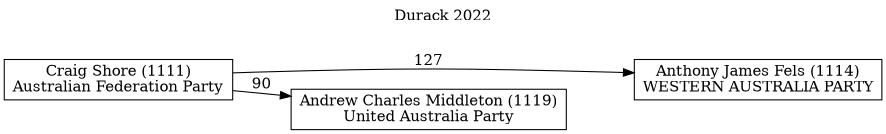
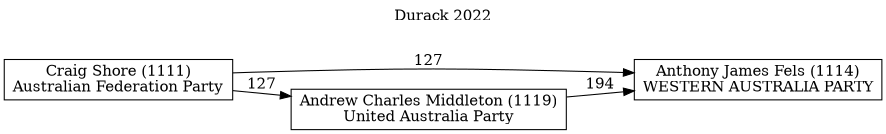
(262, 84) -> (262, 84)
none -> (595, 94)
